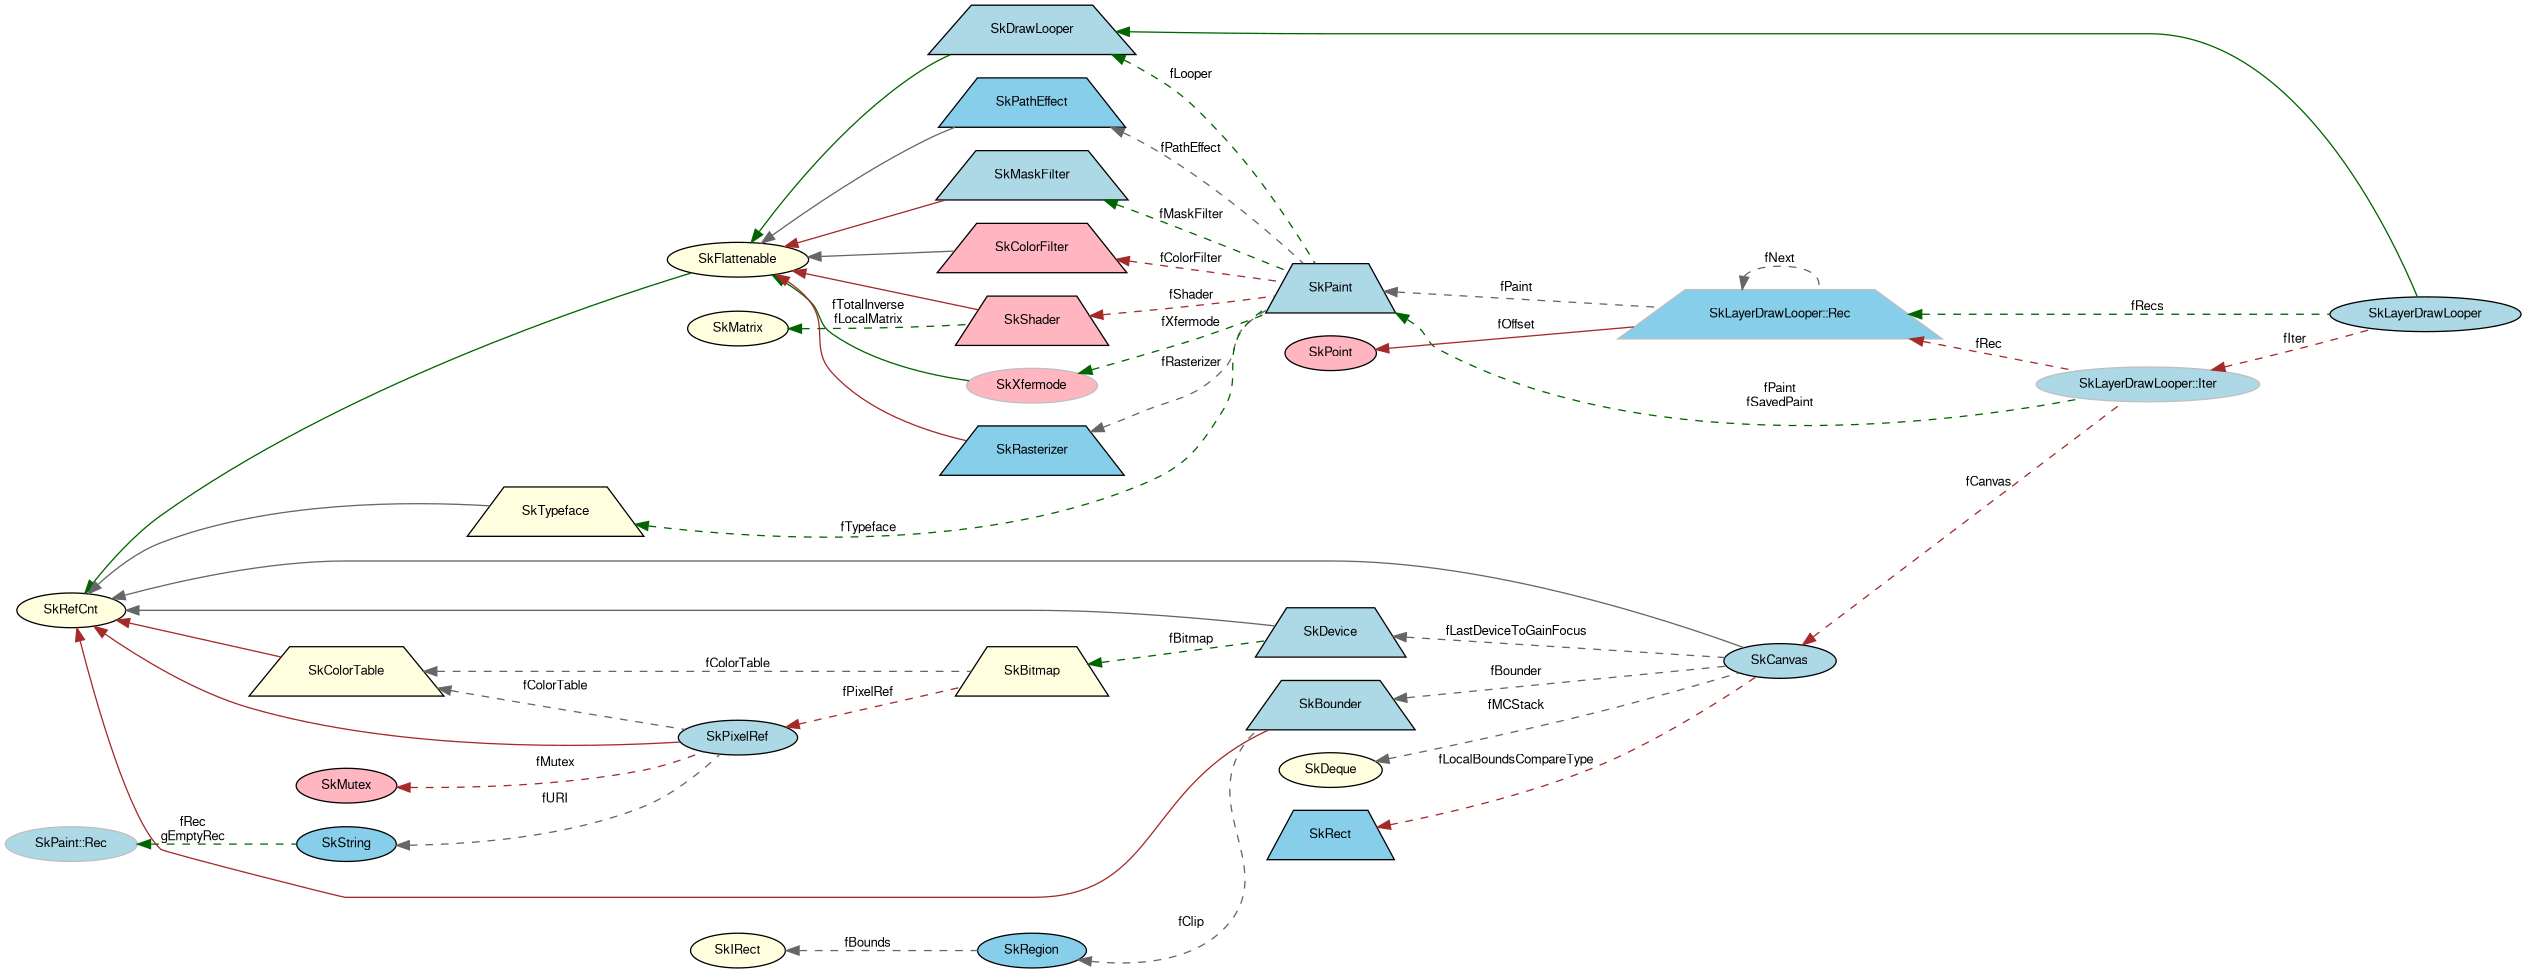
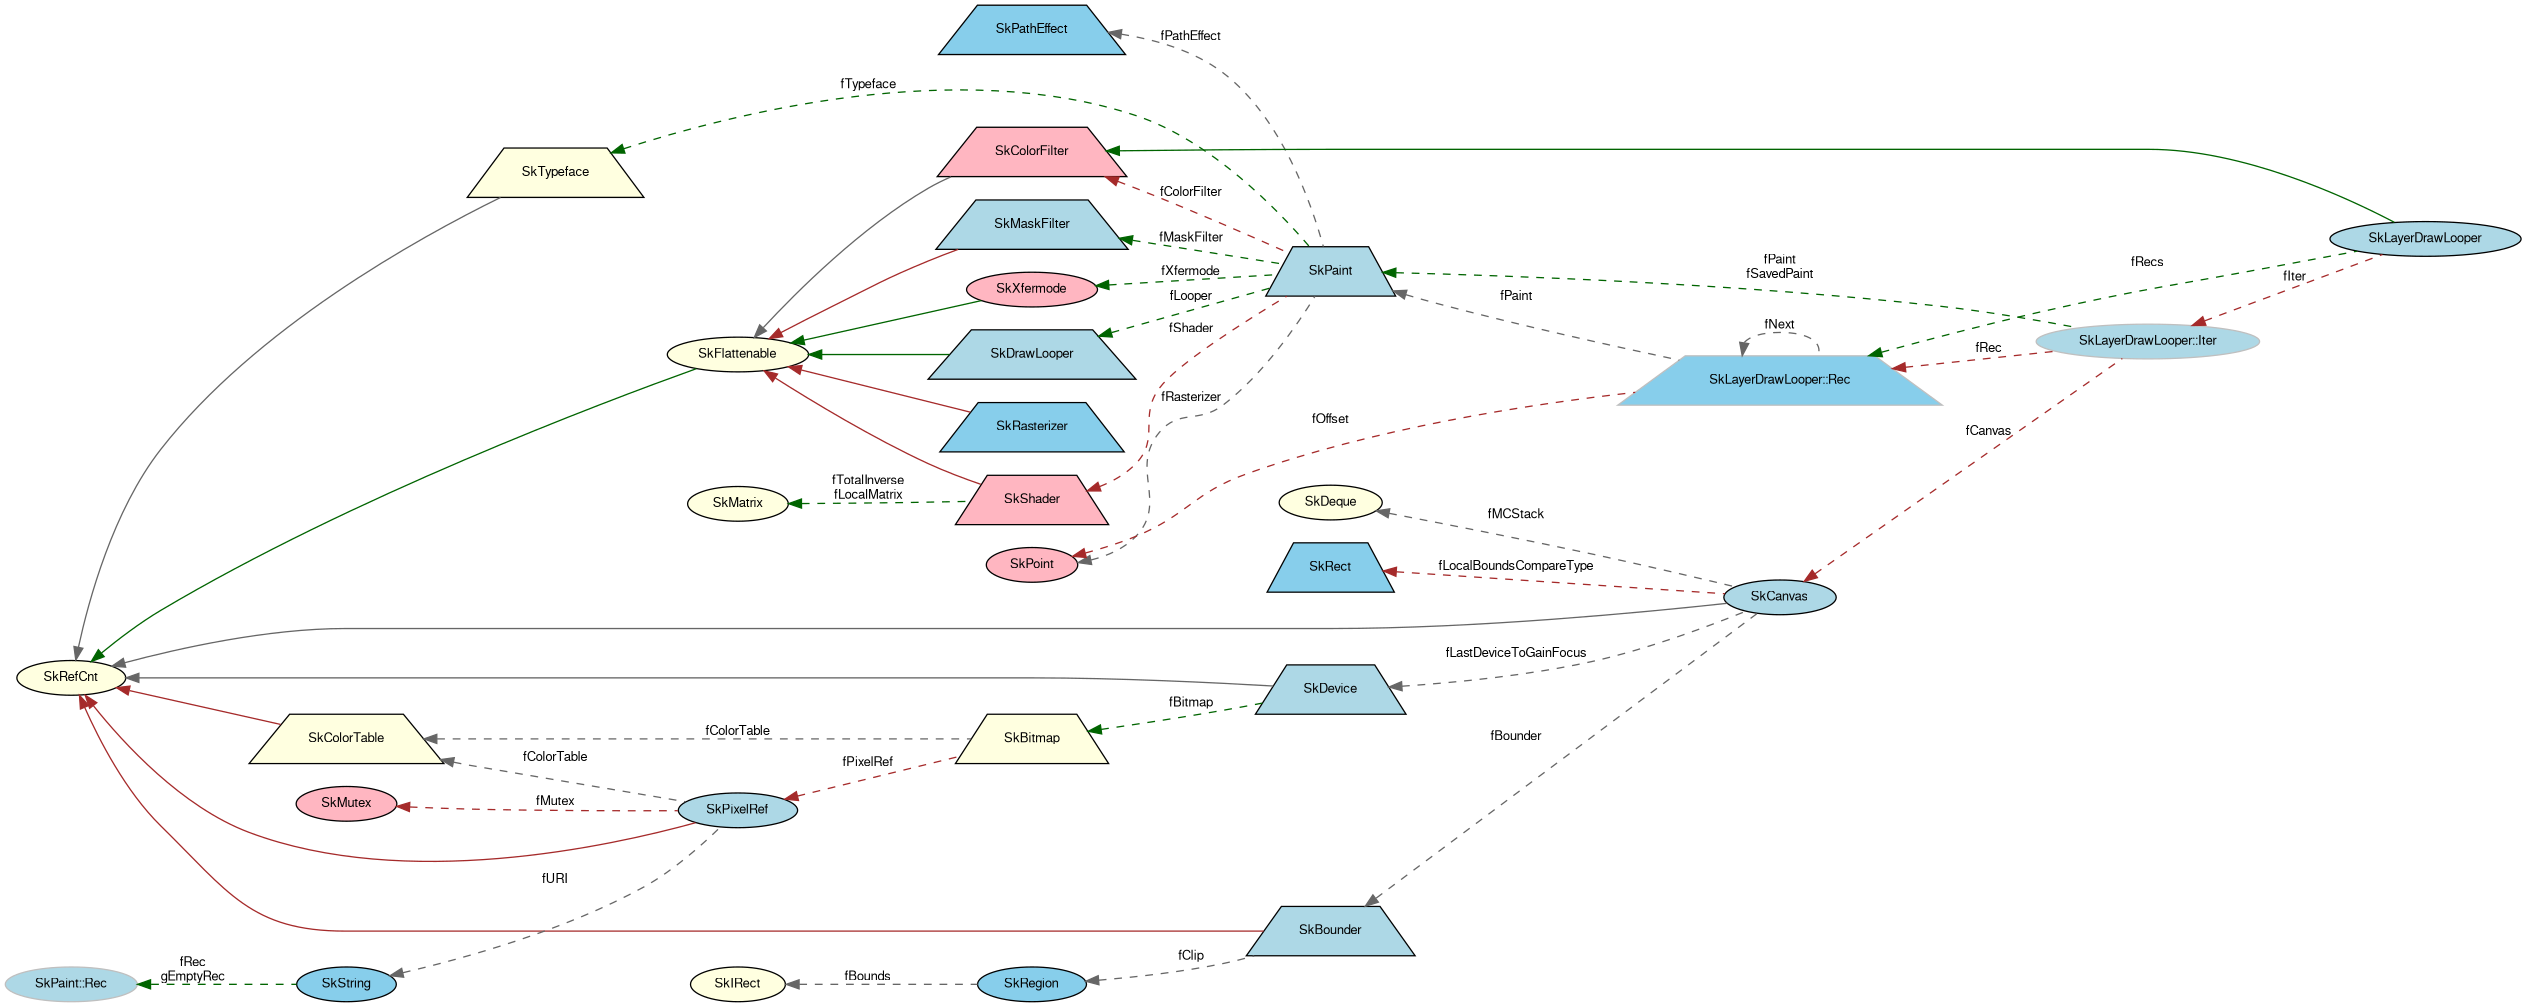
(1837, 34) -> (1763, 149)
(861, 176) -> none
(1511, 338) -> (1350, 443)
(1032, 386) -> (1032, 290)
(1201, 388) -> (1181, 419)
